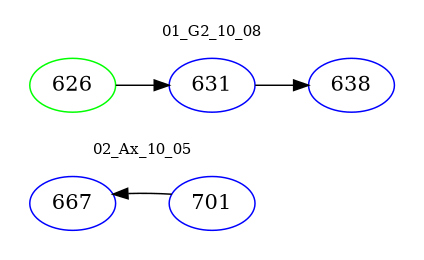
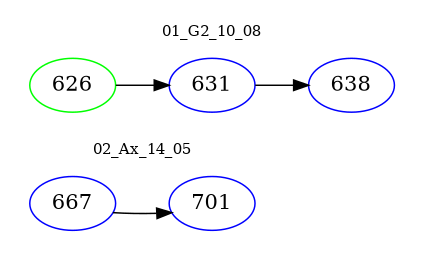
(142, 150) -> (142, 150)
(150, 193) -> (135, 213)
